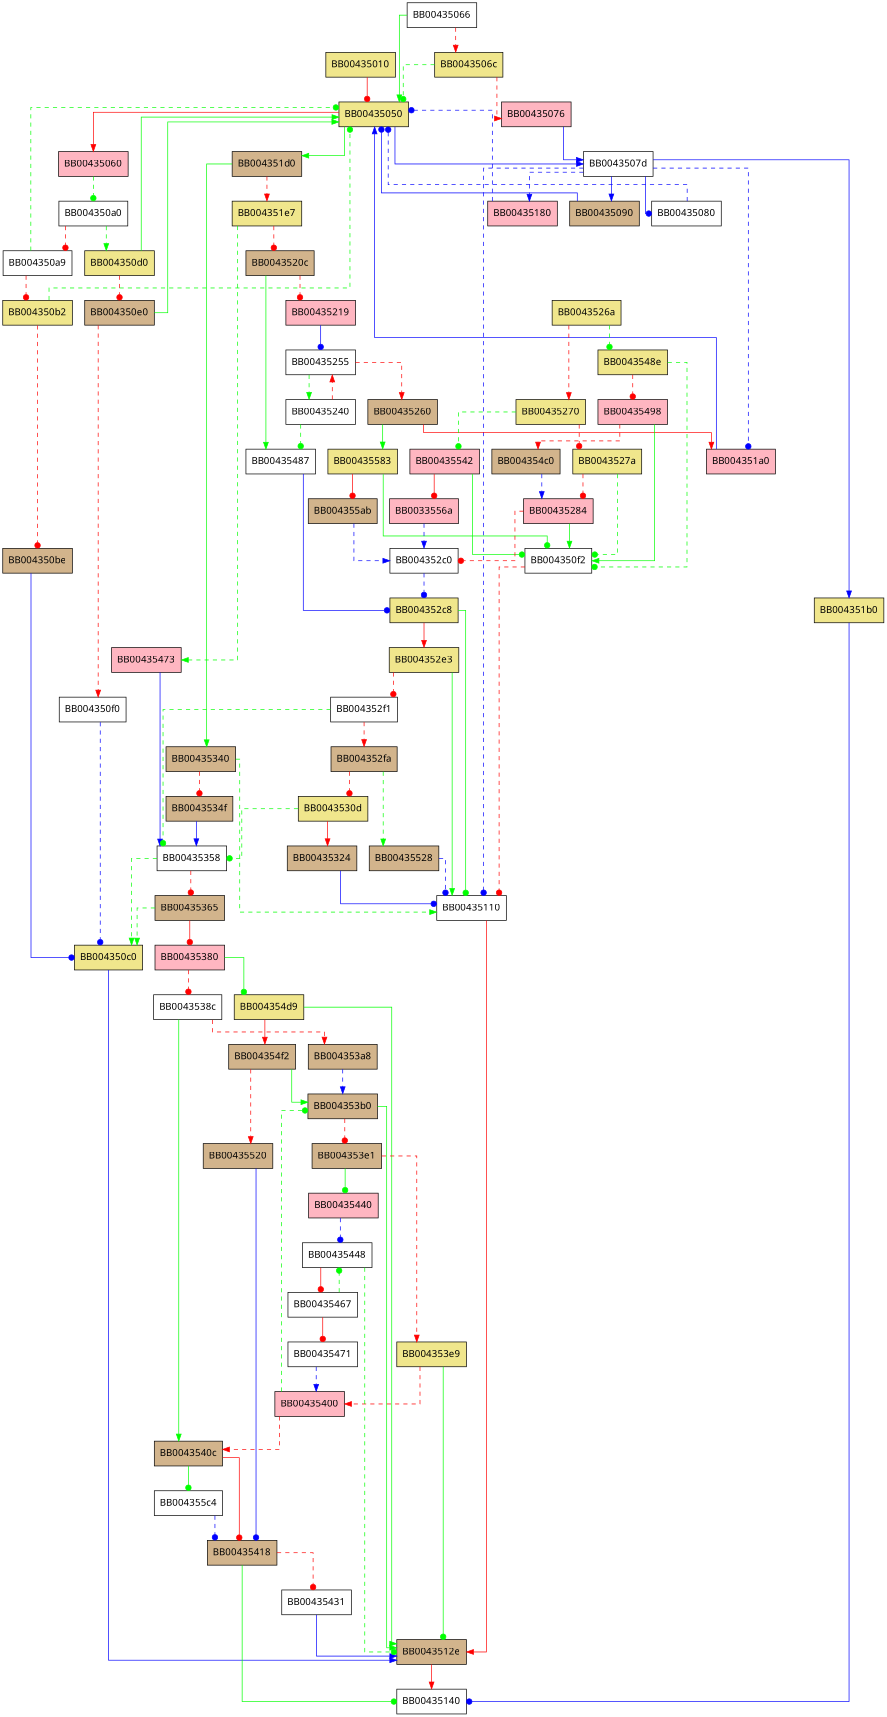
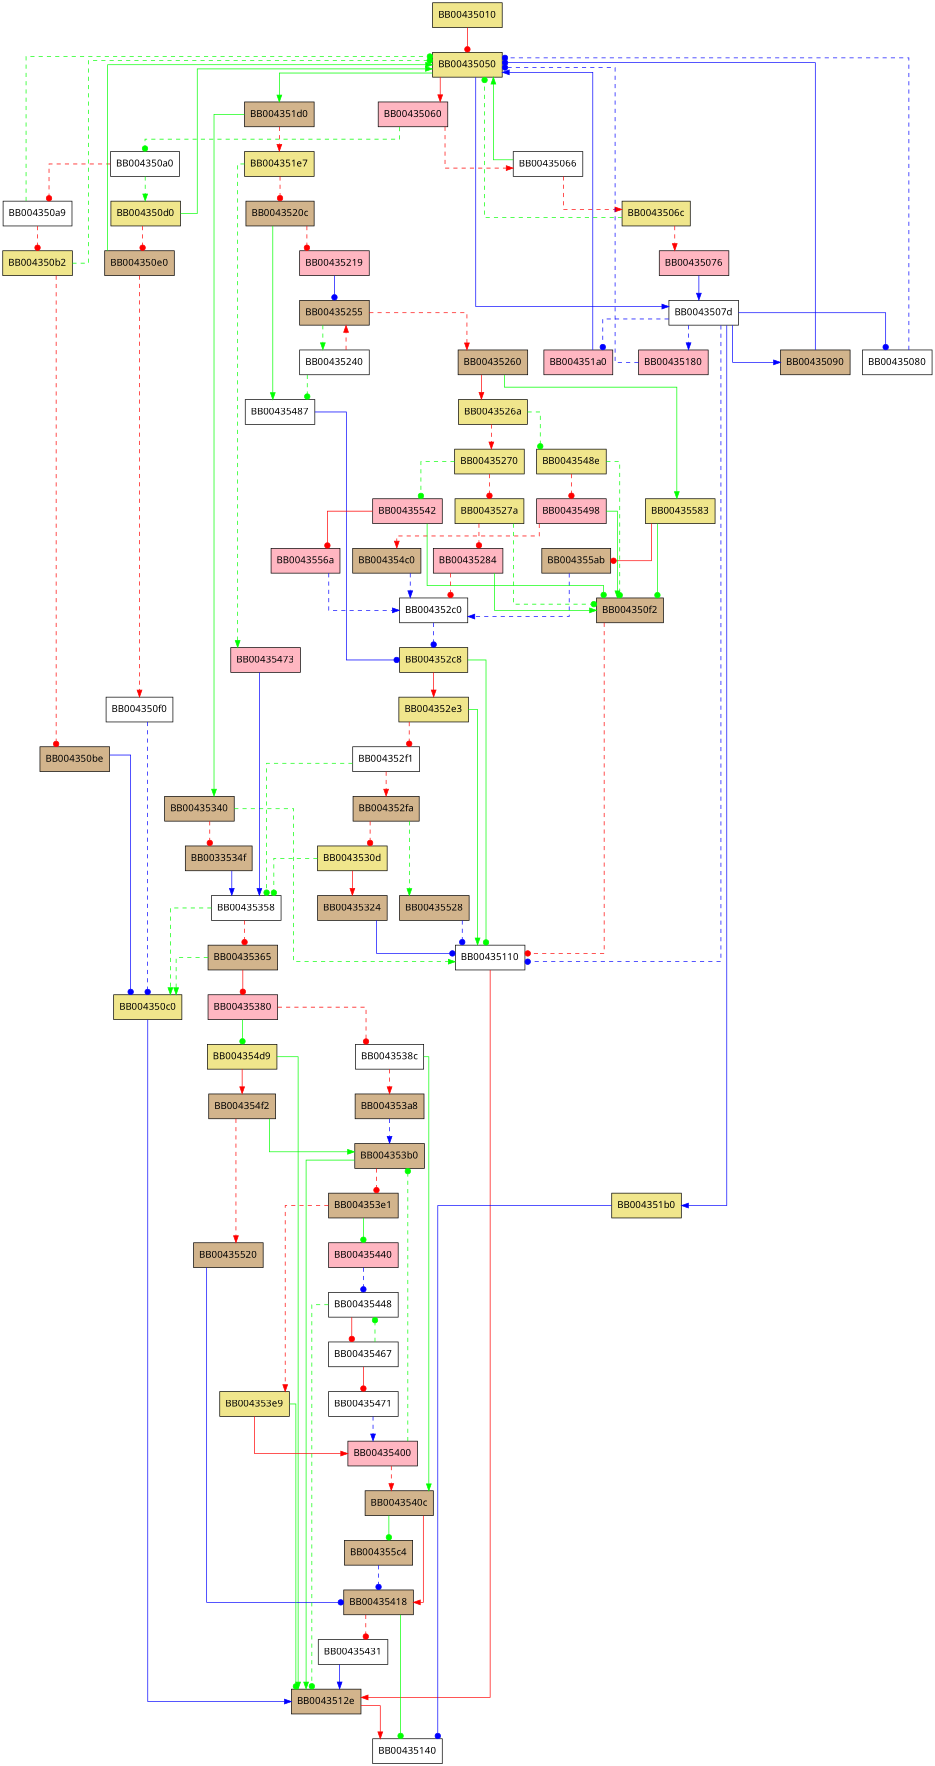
none -> (455, 168)
(321, 362) -> (334, 313)
(568, 433) -> (481, 384)
(542, 483) -> (410, 582)
(424, 511) -> (306, 561)
(558, 561) -> (630, 610)
(199, 809) -> (219, 858)
(404, 1404) -> (279, 1454)
(239, 1488) -> (423, 1561)
(188, 1503) -> (379, 1553)
